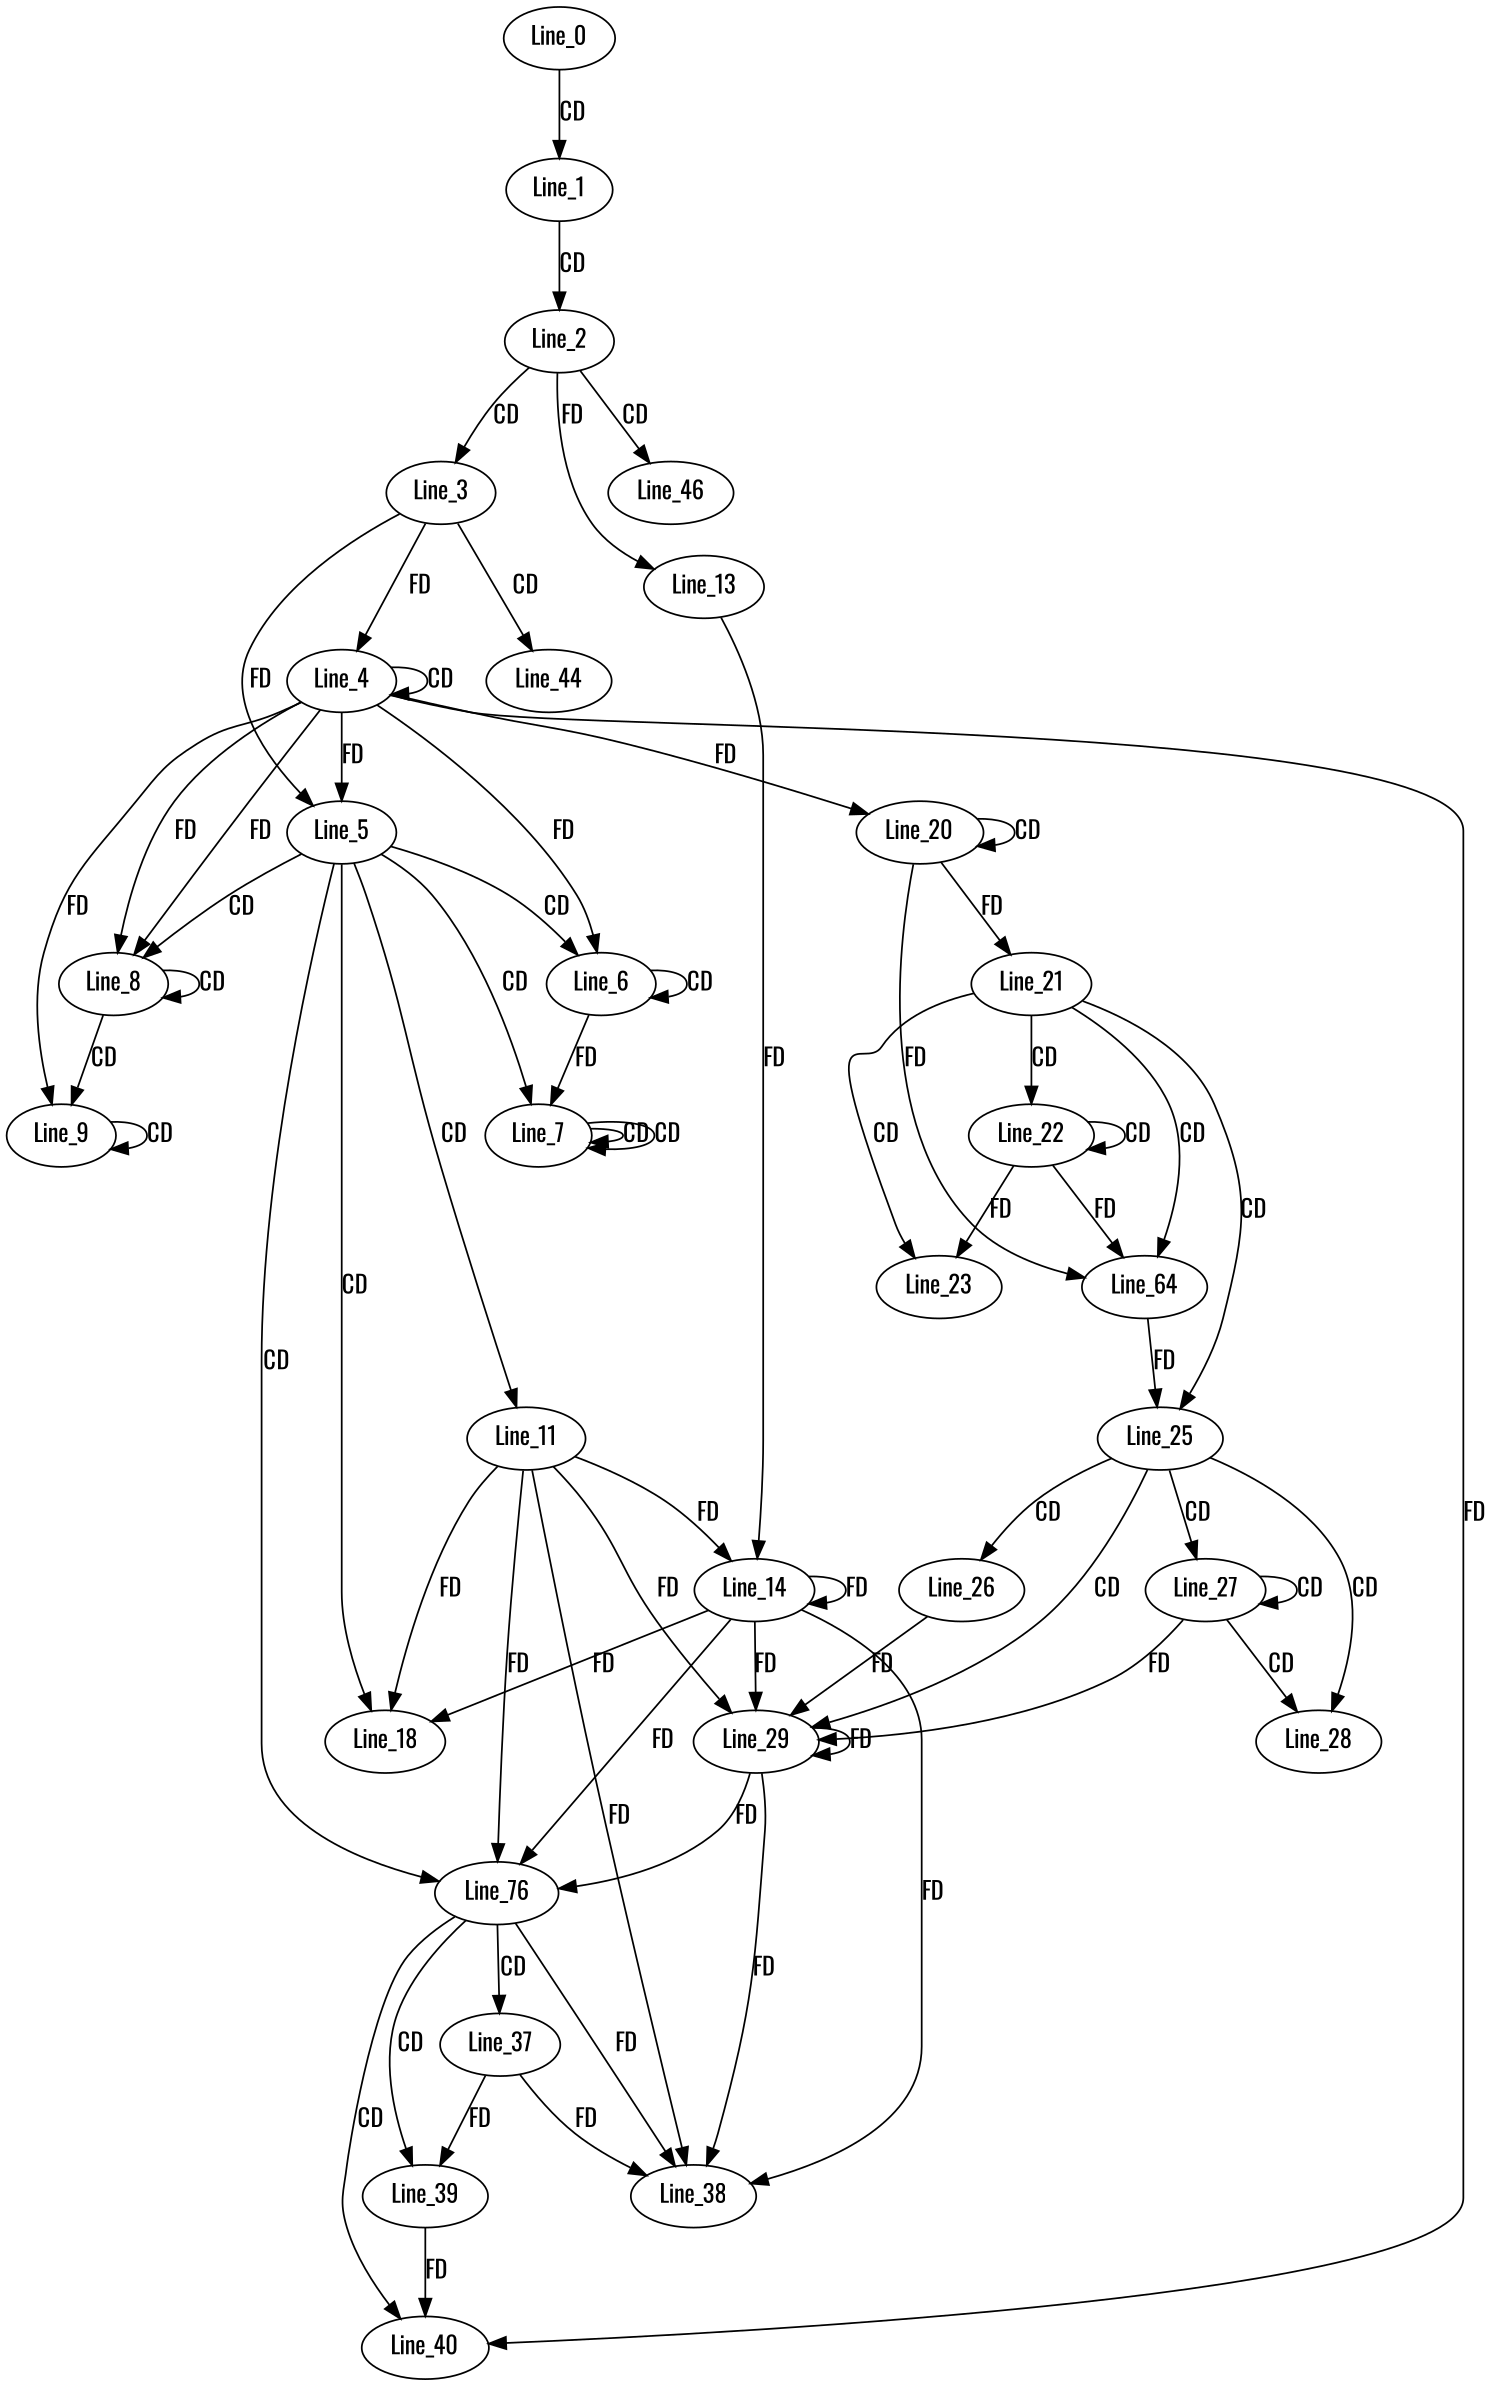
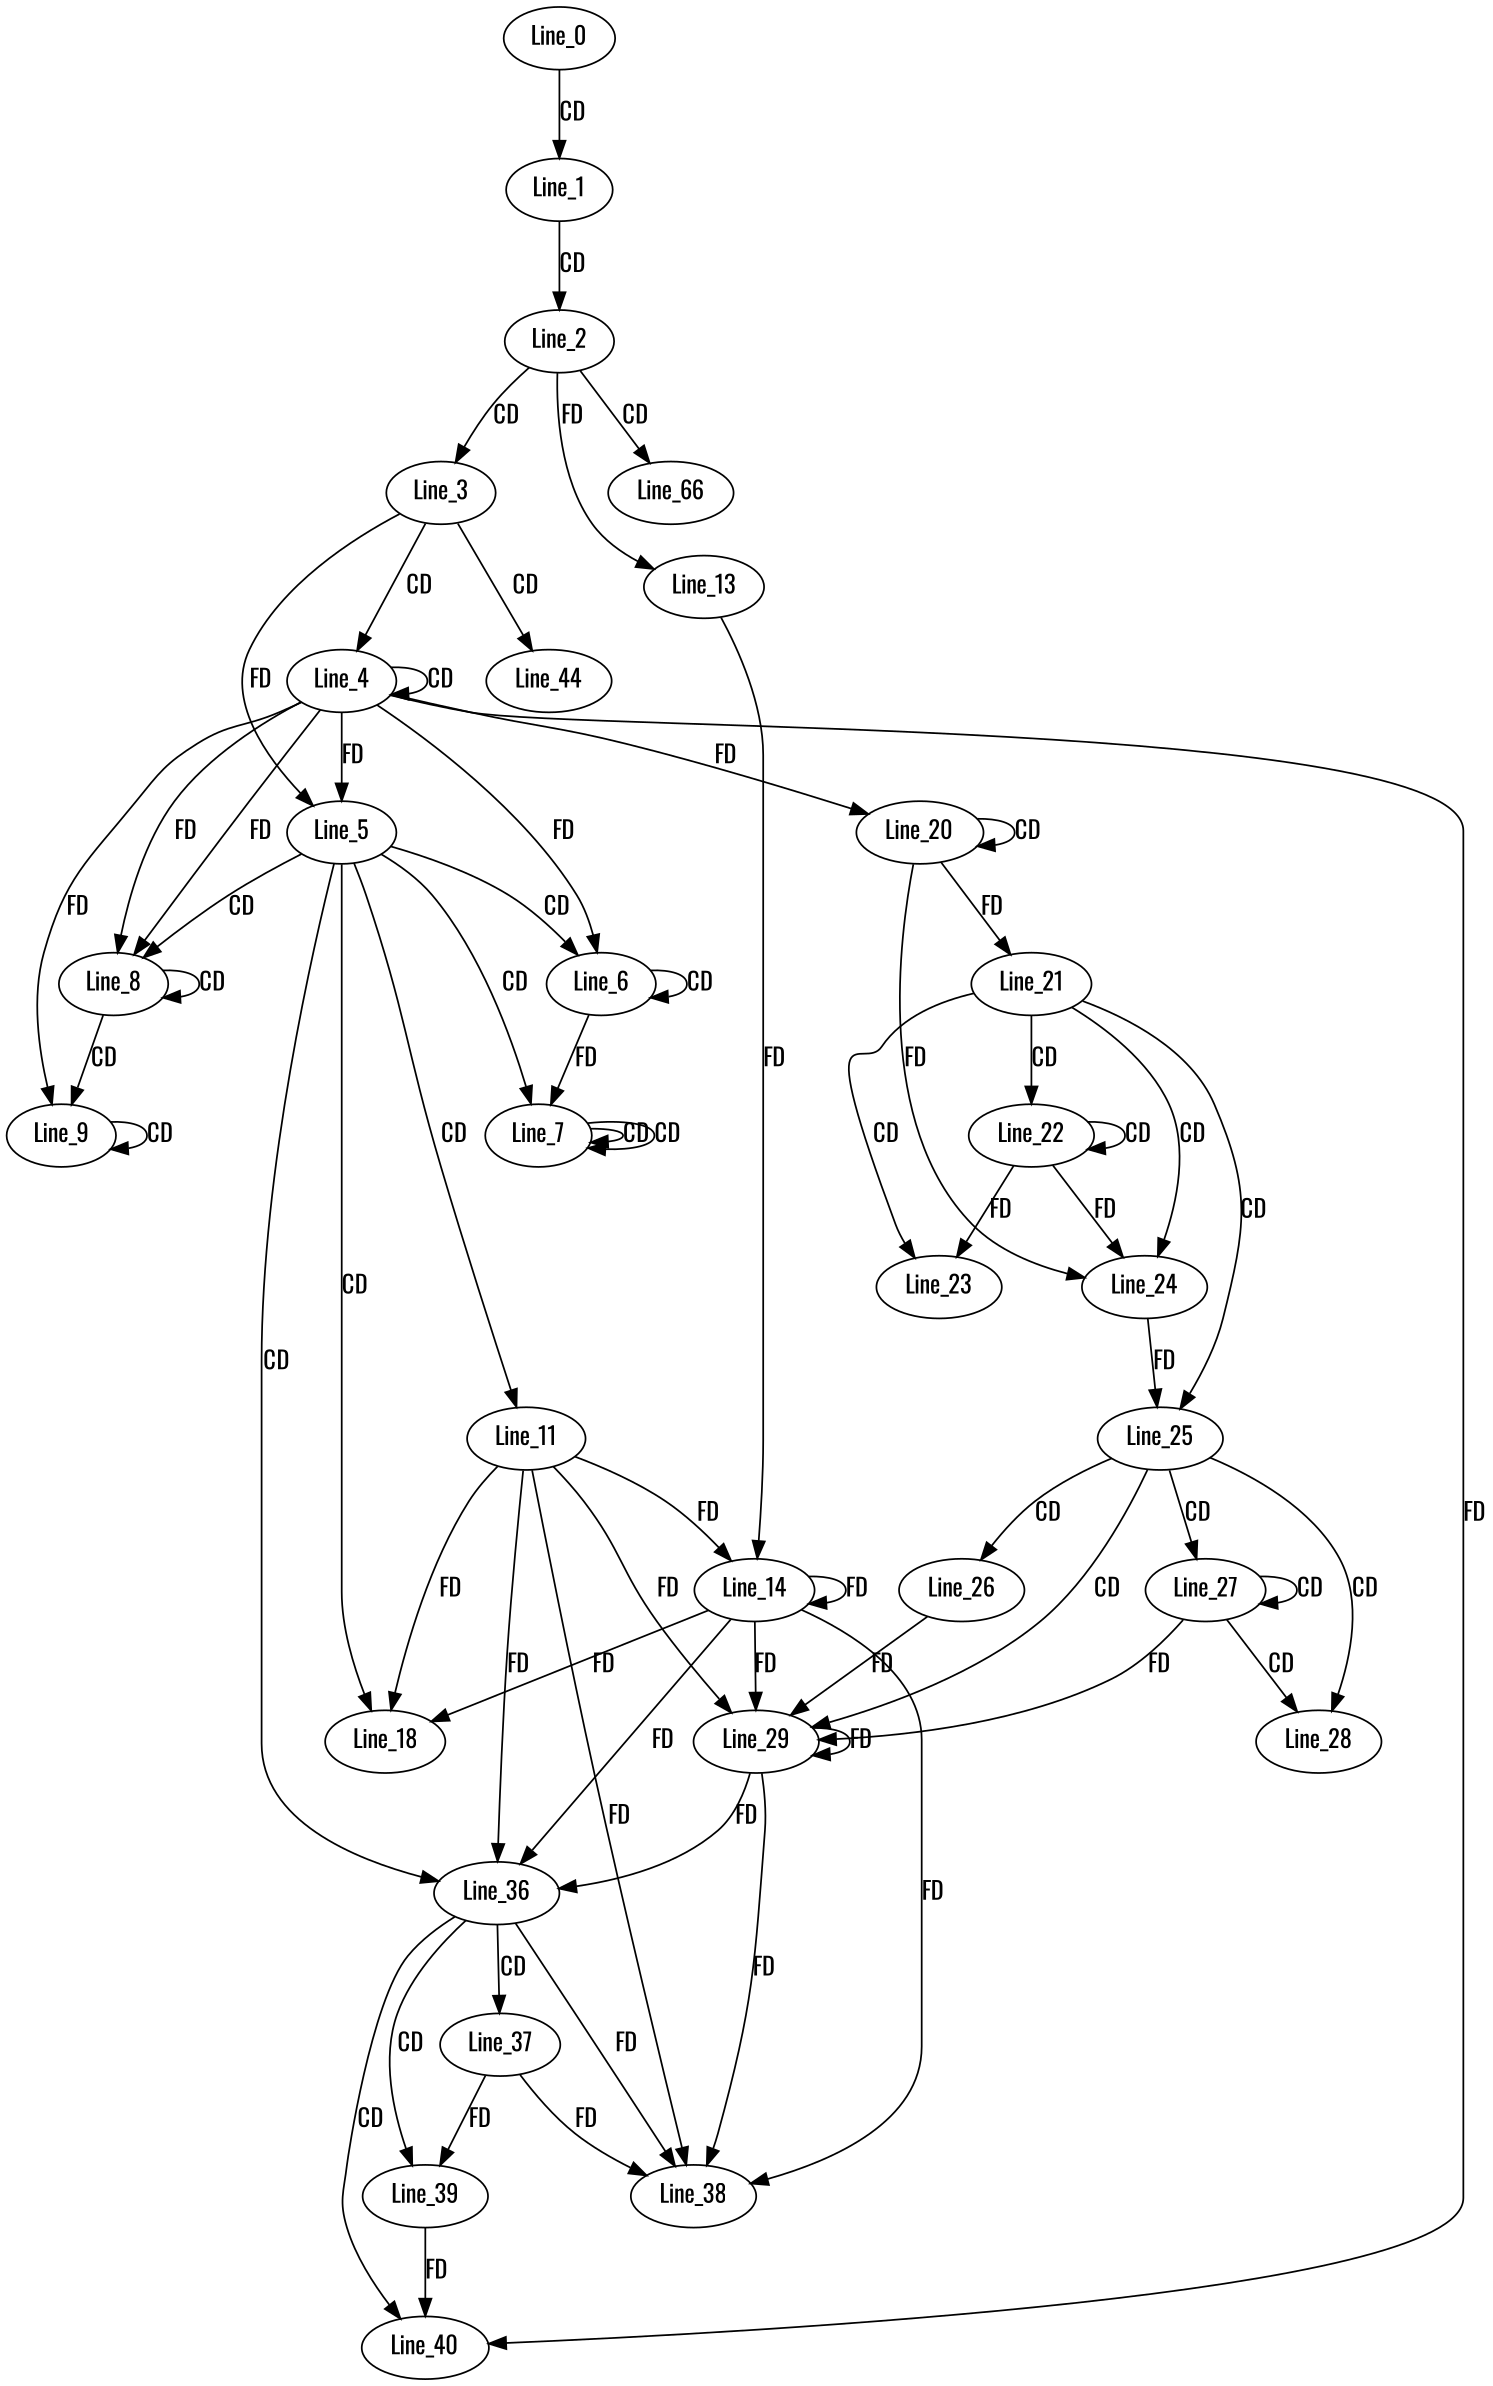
(671, 493) -> (671, 493)
(420, 587) -> (420, 587)
(1145, 1287) -> (1145, 1287)
(497, 1893) -> (497, 1893)
